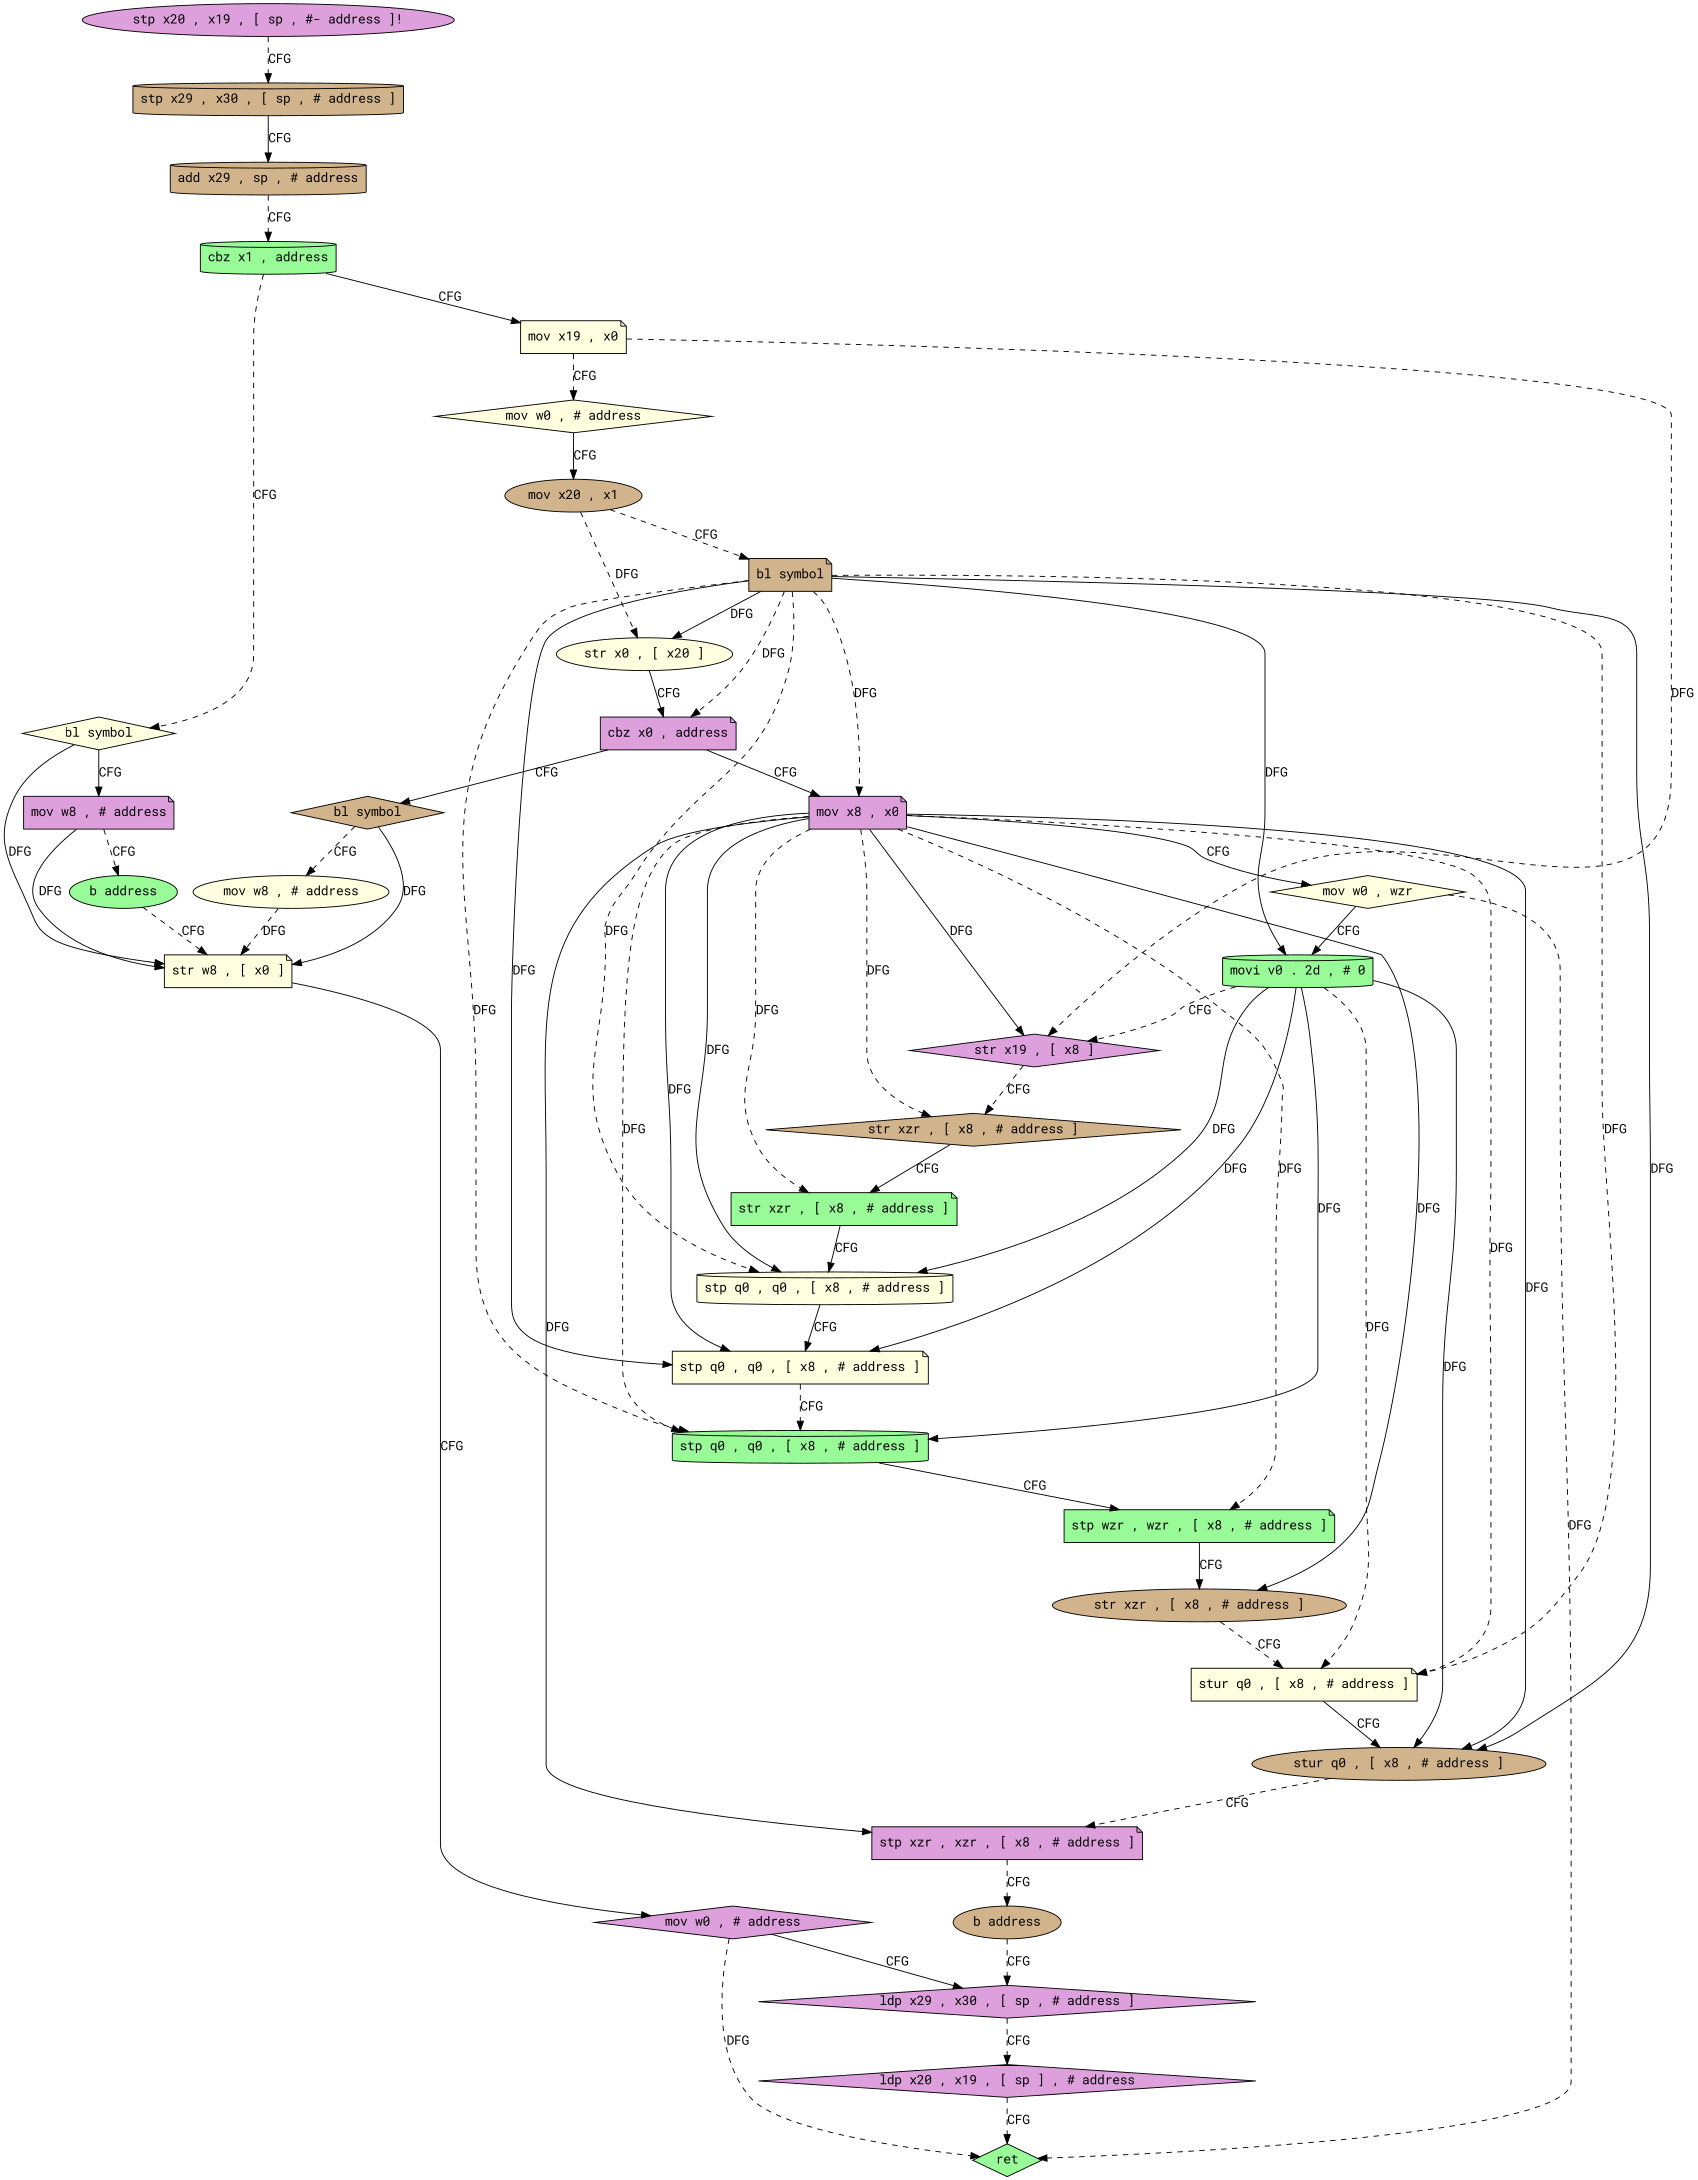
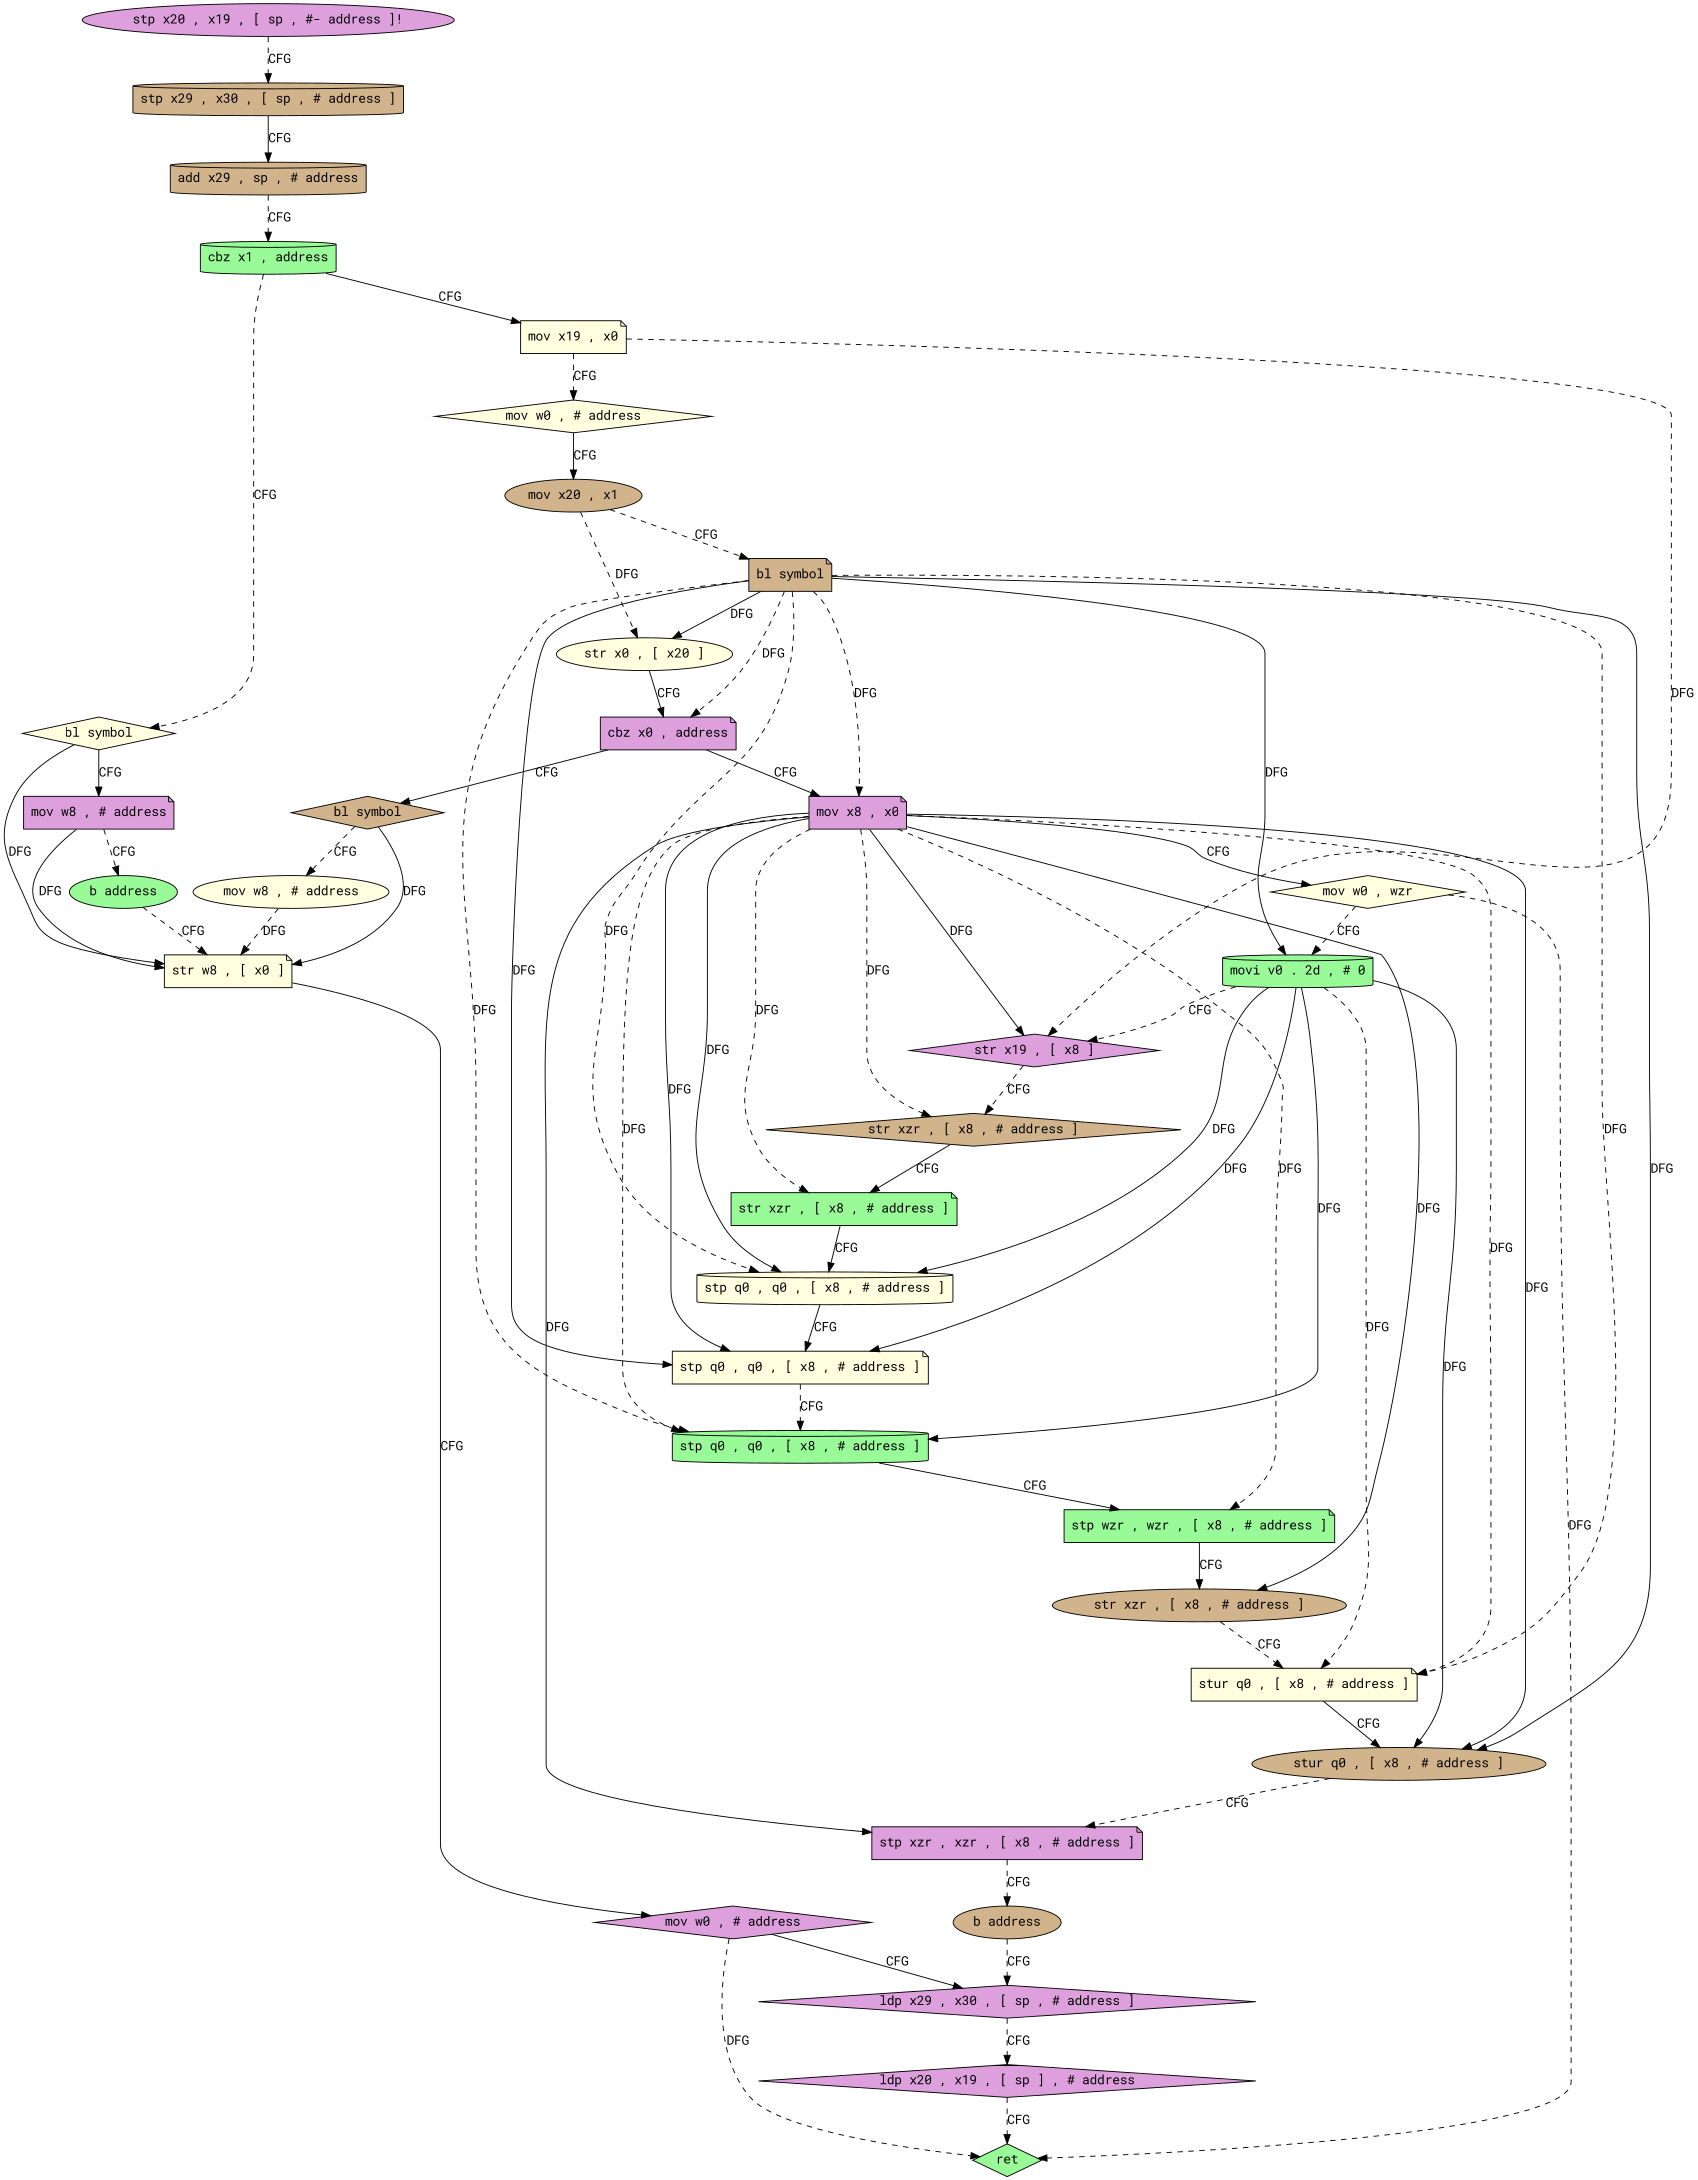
(1337, 927) -> (1337, 927)
